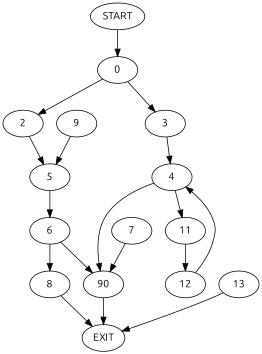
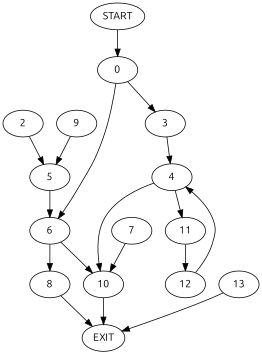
(74, 95) -> (98, 151)
(103, 284) -> (103, 284)
